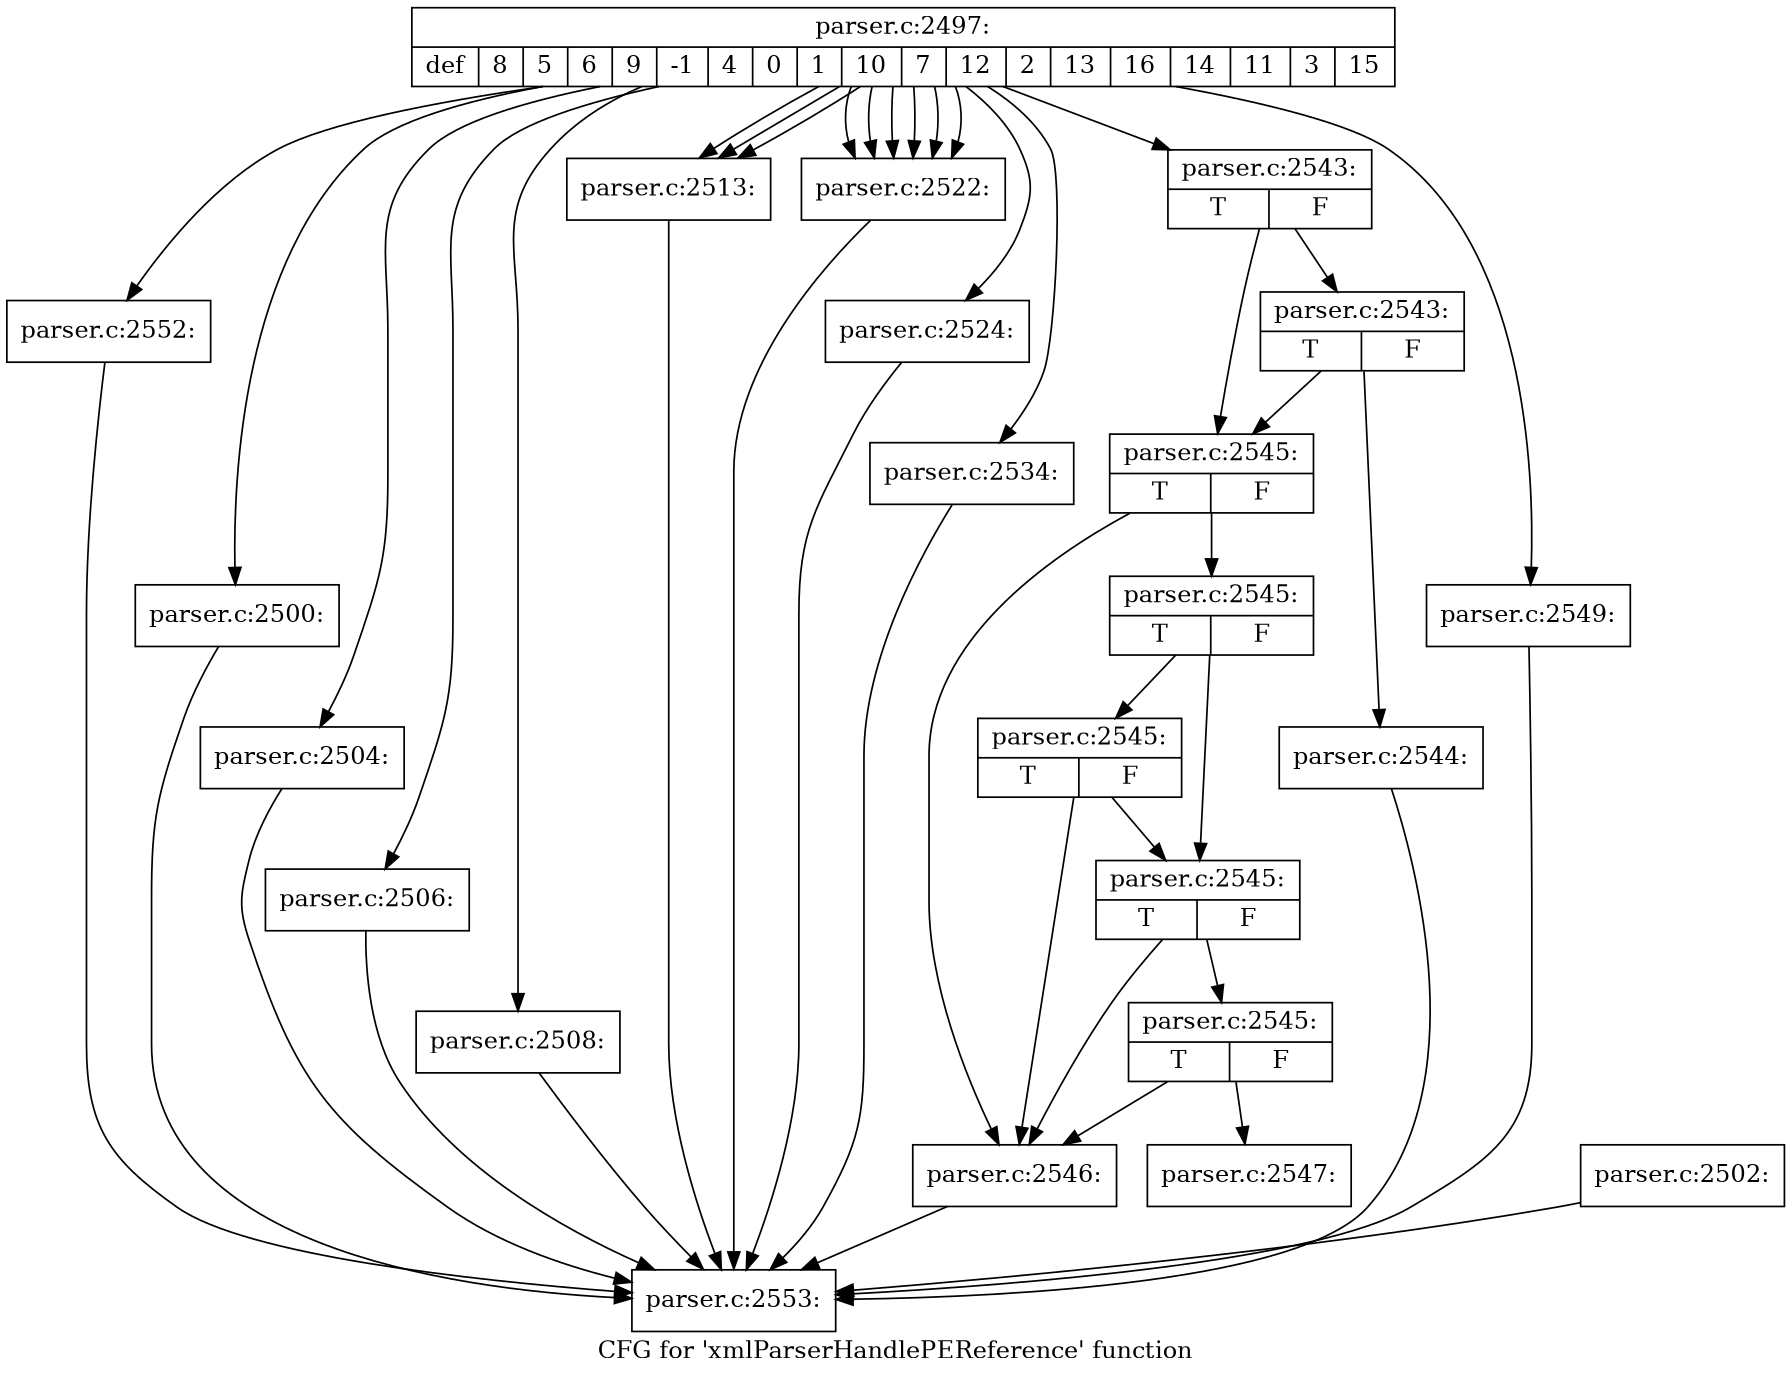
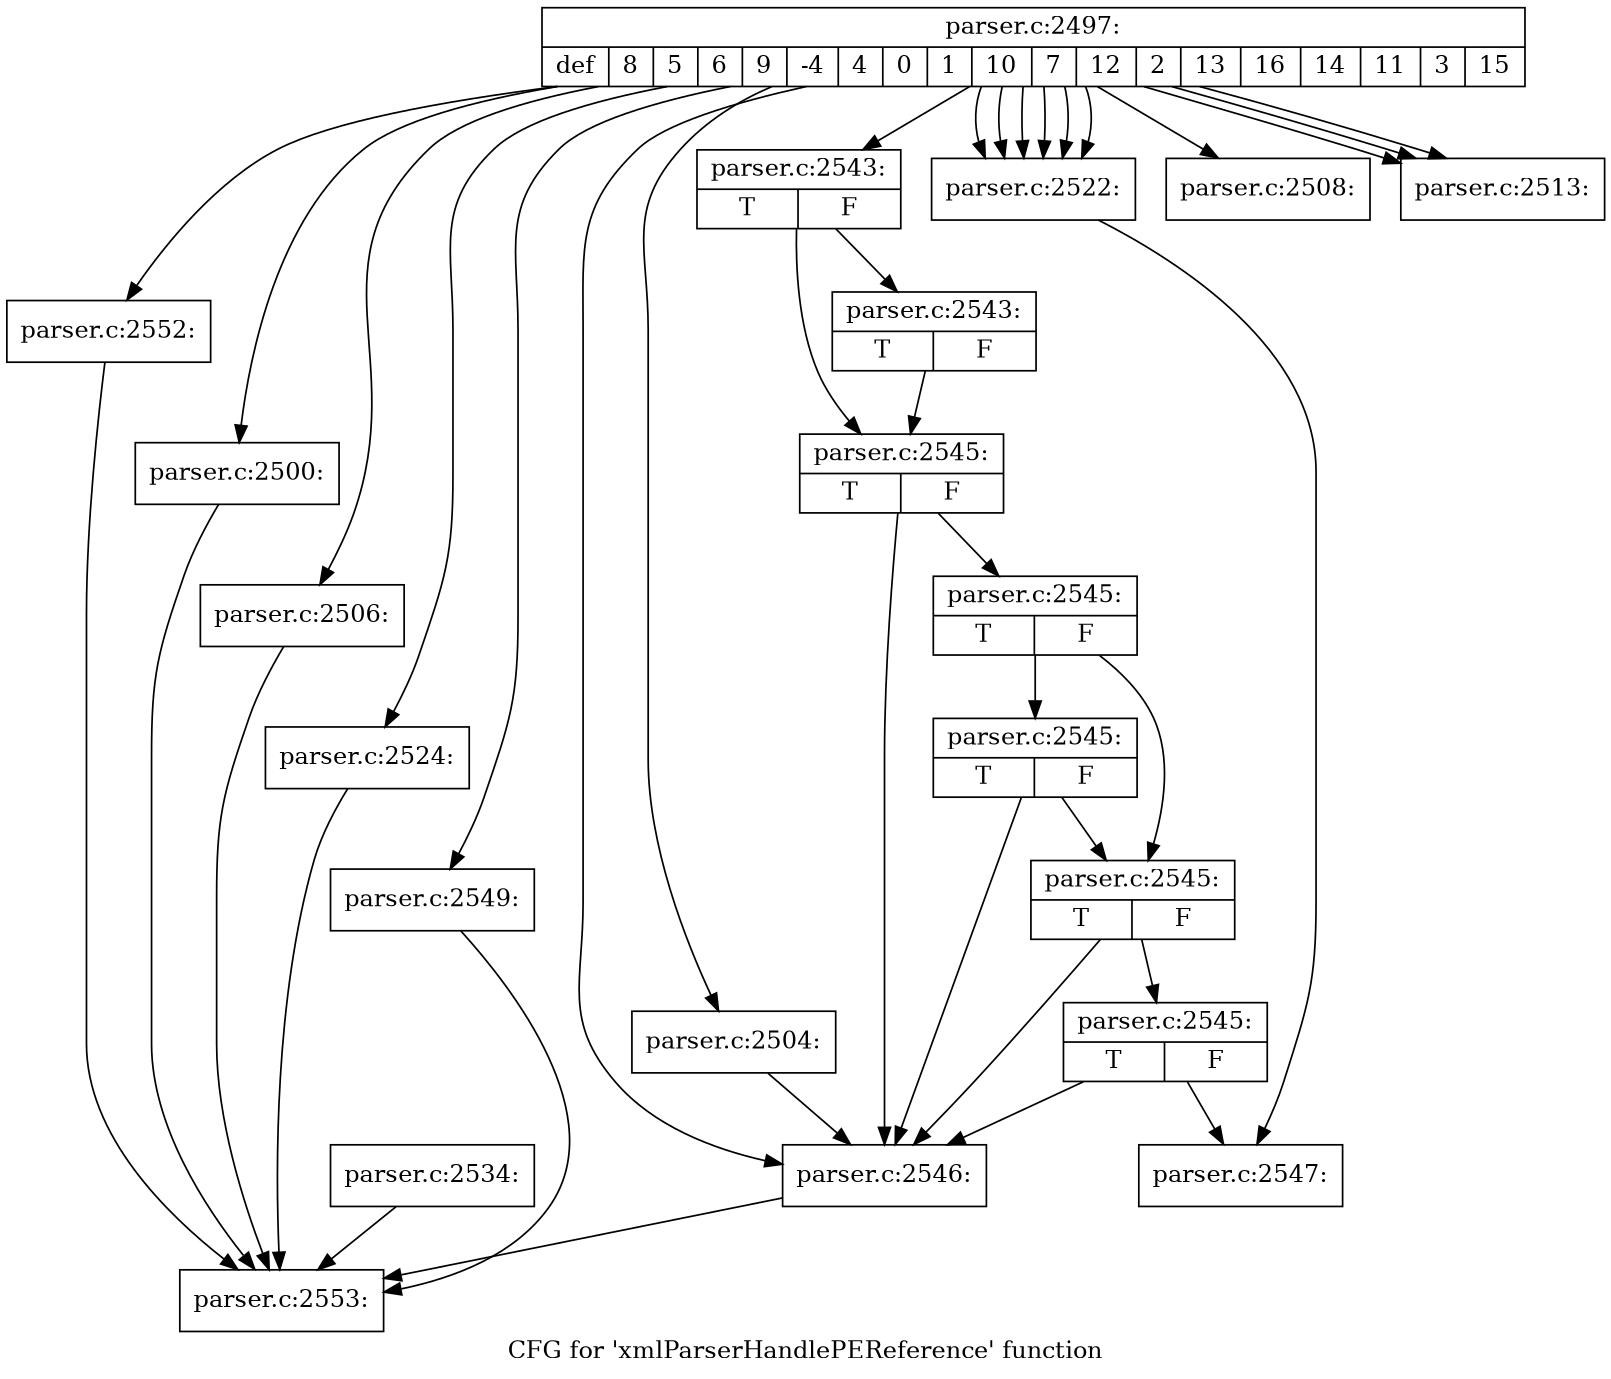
(682, 66) -> (813, 66)
(1057, 249) -> (583, 608)
(734, 715) -> (1316, 630)
(669, 740) -> none
(1381, 758) -> none
(328, 1102) -> (803, 1103)
(612, 1168) -> none
(1683, 1176) -> none
